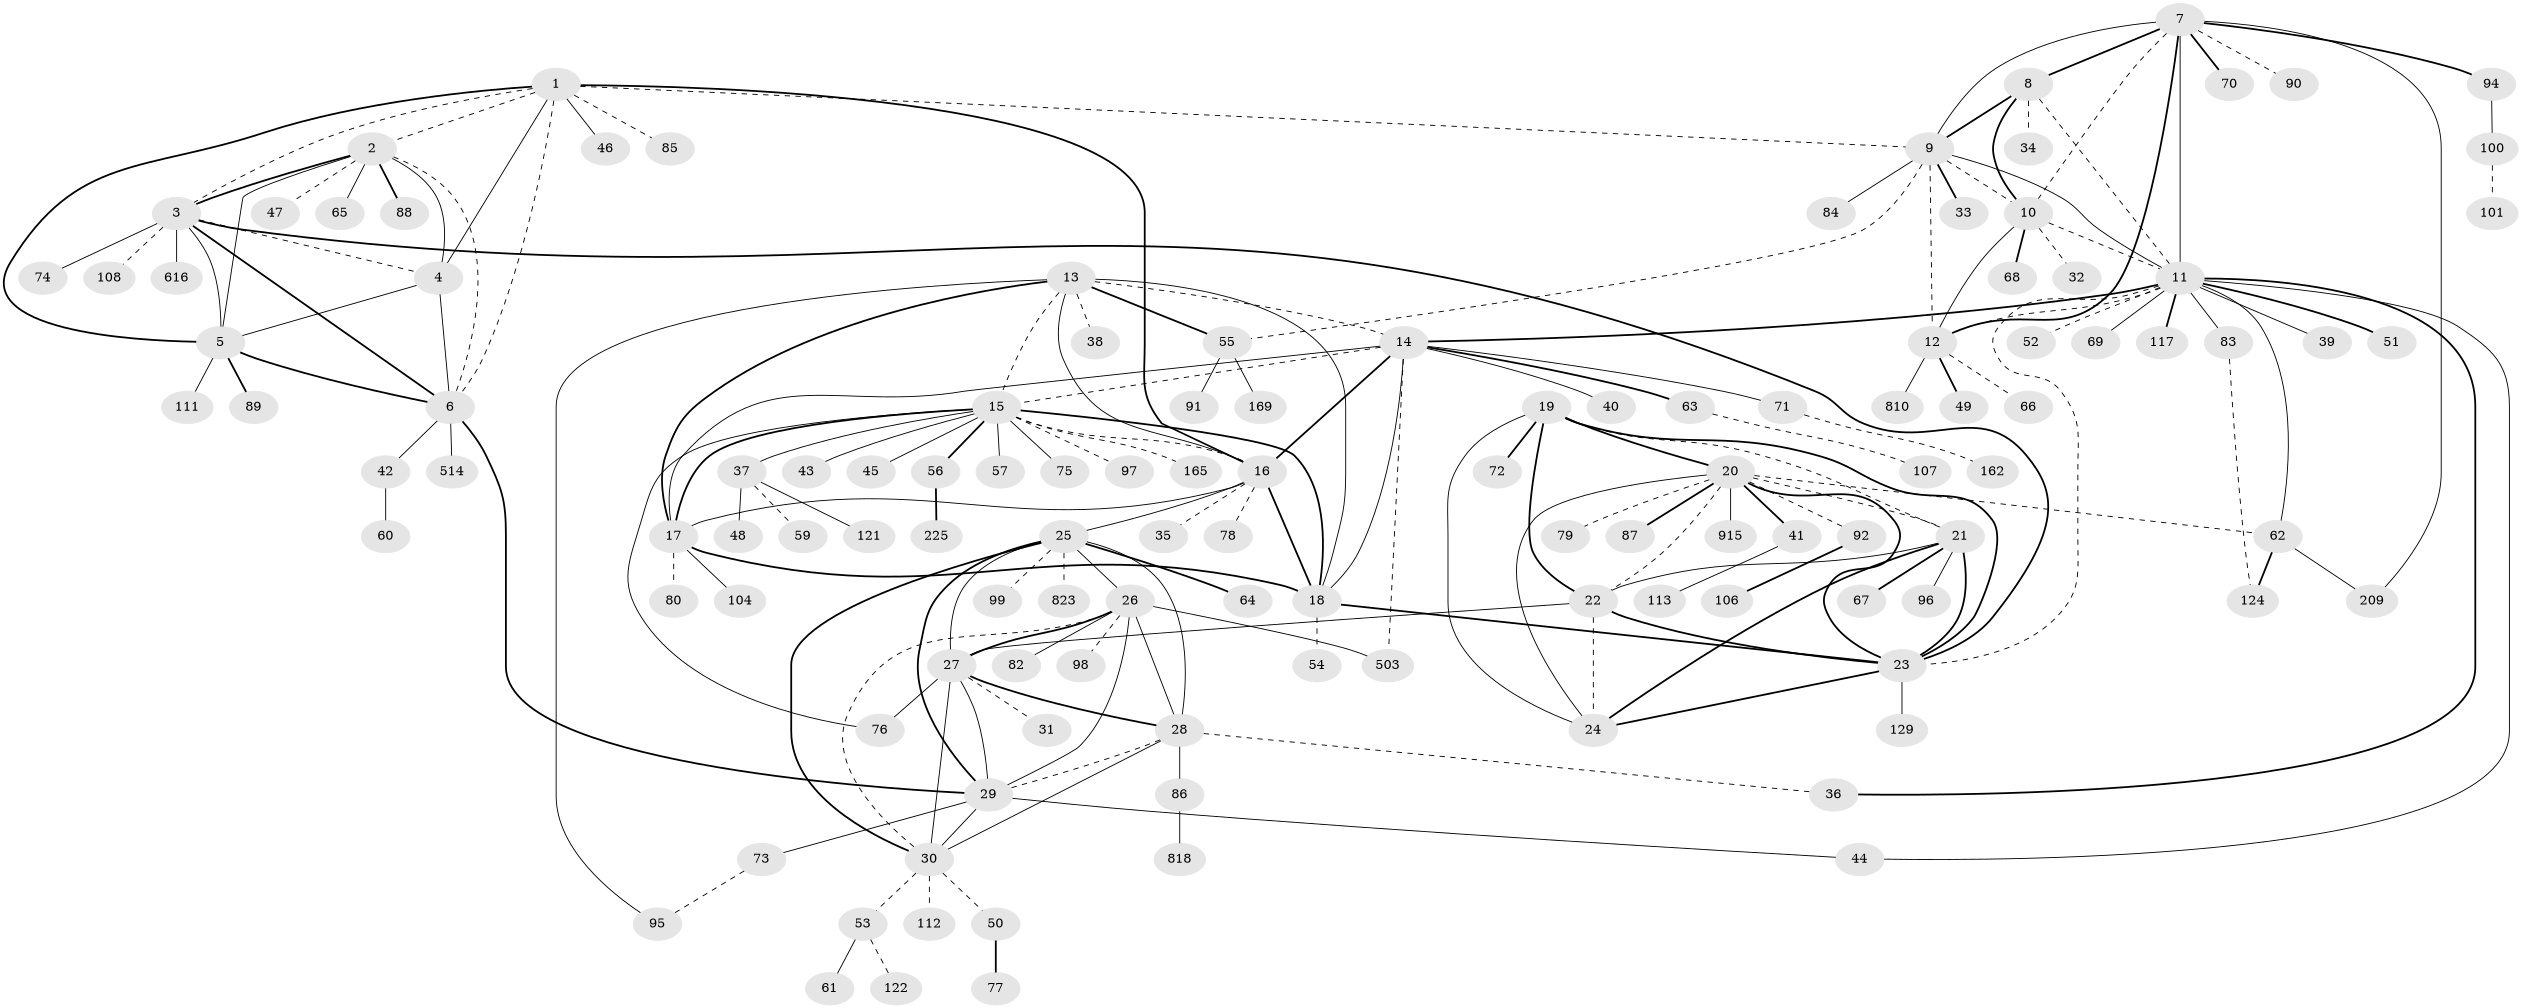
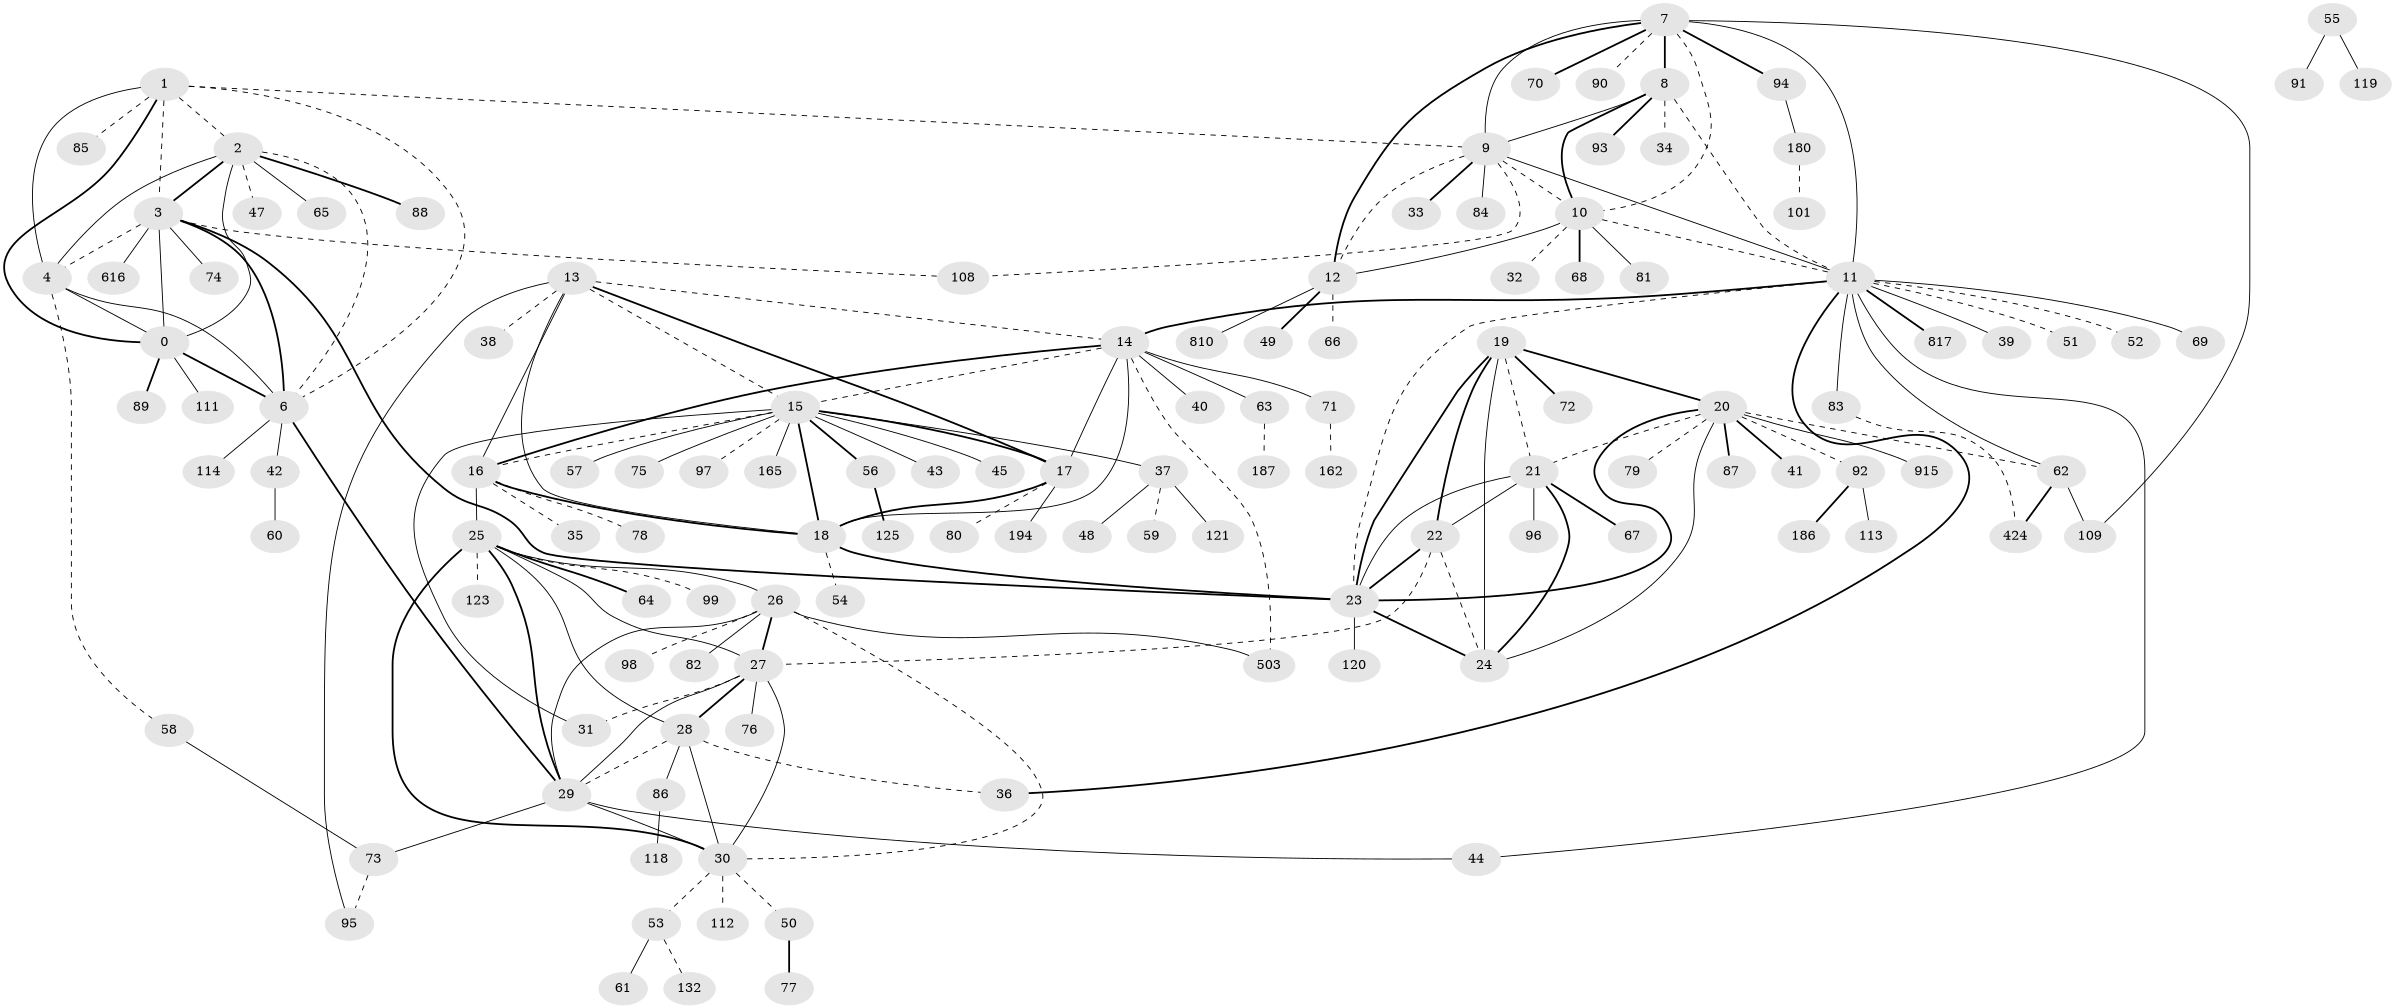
(1979, 117) -> (1577, 119)
(1030, 131) -> none
(605, 149) -> none
none -> (1600, 149)
(2492, 149) -> (1799, 149)
none -> (1644, 278)
(1603, 286) -> (1289, 258)
(2289, 305) -> (1964, 304)
(2056, 310) -> none
(1152, 312) -> none
(221, 343) -> (165, 343)
(2162, 343) -> (1940, 343)
(1549, 370) -> (1195, 374)
(1261, 407) -> (2366, 84)
(1121, 444) -> (783, 439)
(452, 472) -> (209, 472)
(1925, 472) -> (1264, 472)
(968, 504) -> none
(645, 508) -> (442, 458)
(937, 537) -> (888, 537)
(1671, 544) -> none
(1722, 572) -> (1866, 504)
(740, 601) -> (1021, 537)
(1064, 601) -> (478, 601)
(1727, 601) -> (1804, 537)
(2253, 601) -> (2016, 537)
(2372, 601) -> (2090, 537)
(1961, 612) -> (1419, 509)
(1284, 624) -> (1126, 651)
(1155, 666) -> none
none -> (169, 730)
(1902, 730) -> (1354, 666)
(1180, 860) -> (656, 860)
(896, 989) -> (690, 989)
